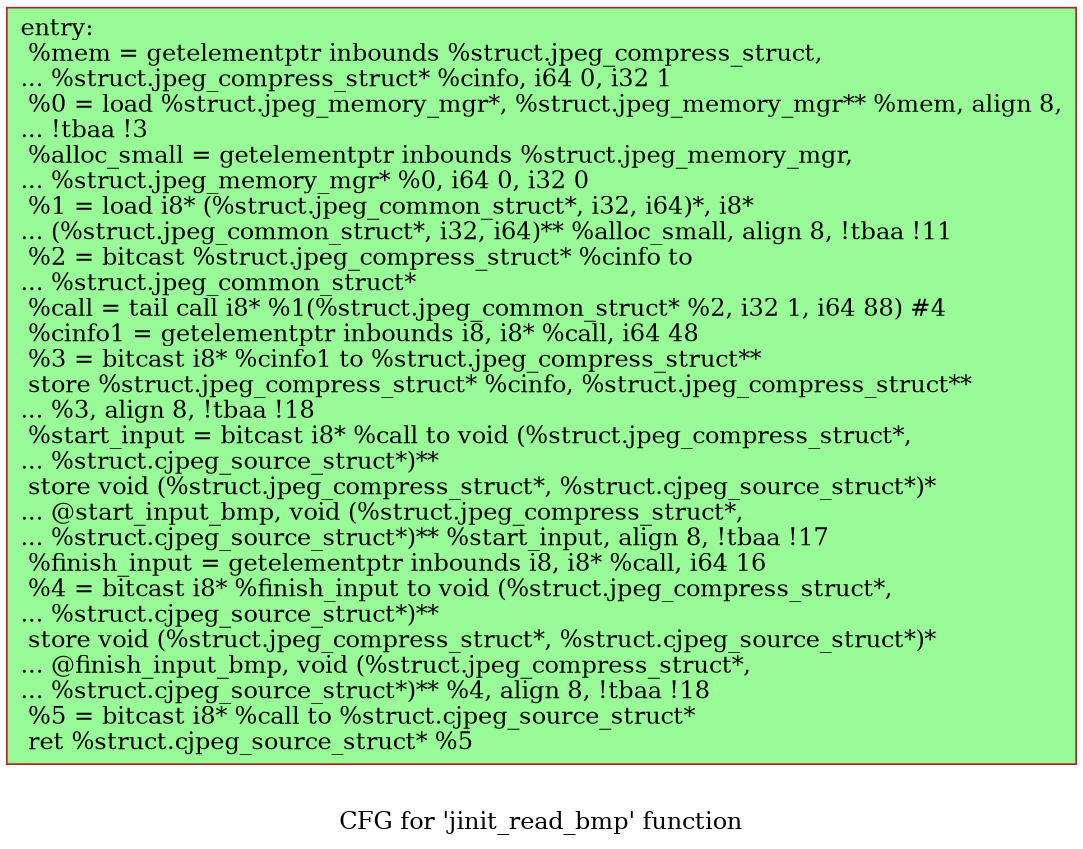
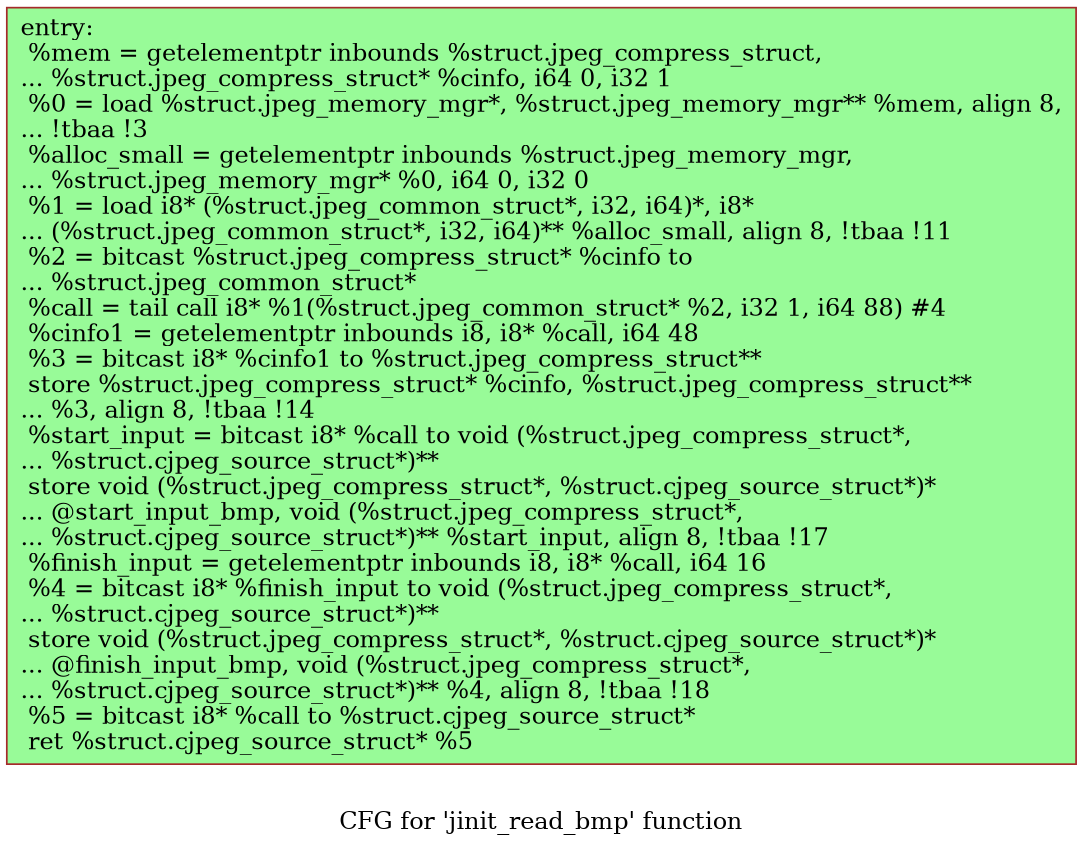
(168, 411) -> (168, 411)
